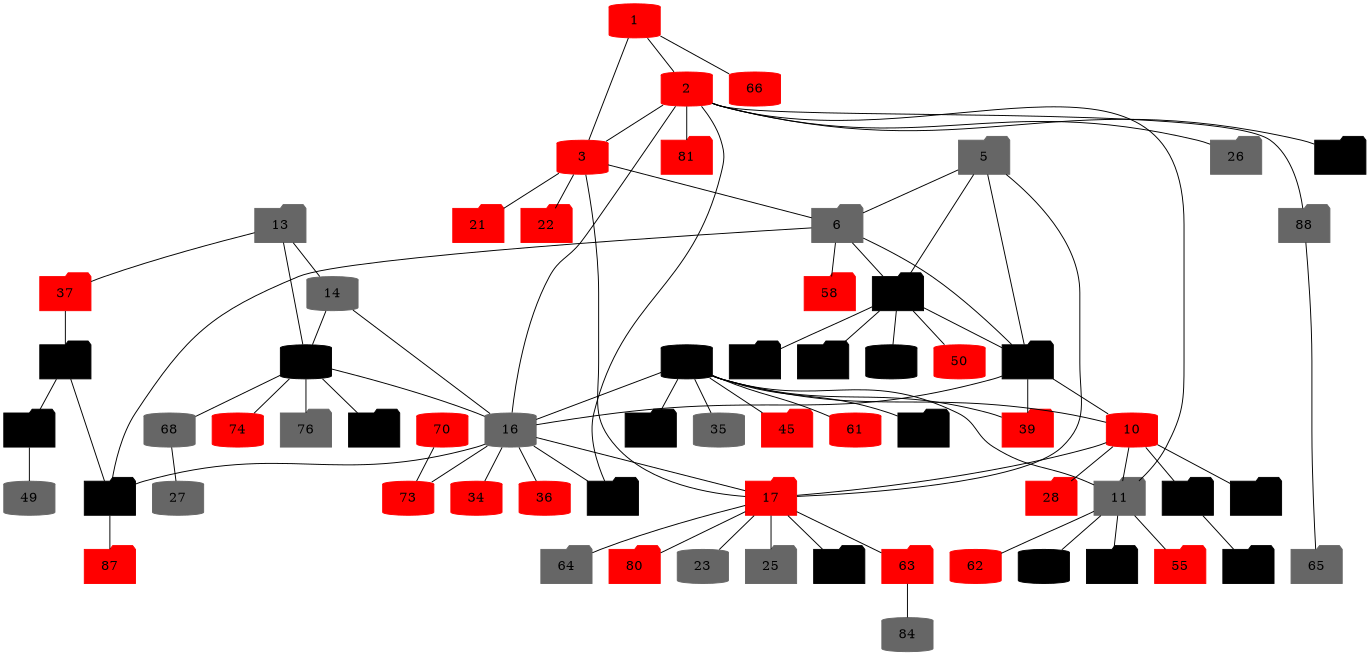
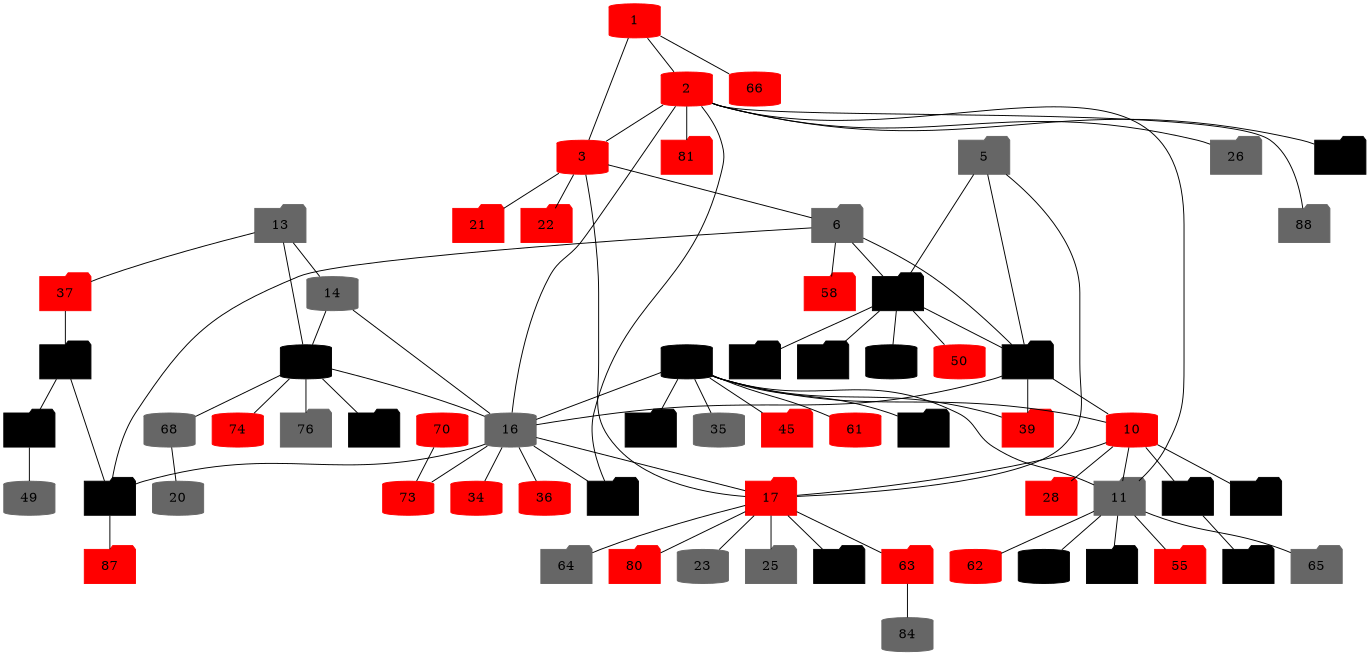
(911, 191) -> none
(1312, 396) -> (1207, 530)
(178, 498) -> (178, 498)
